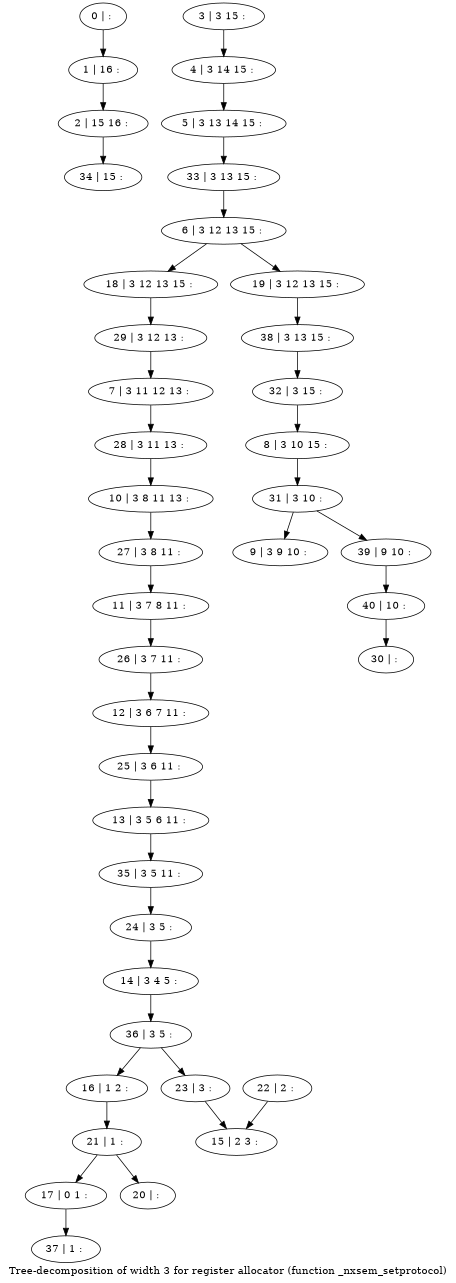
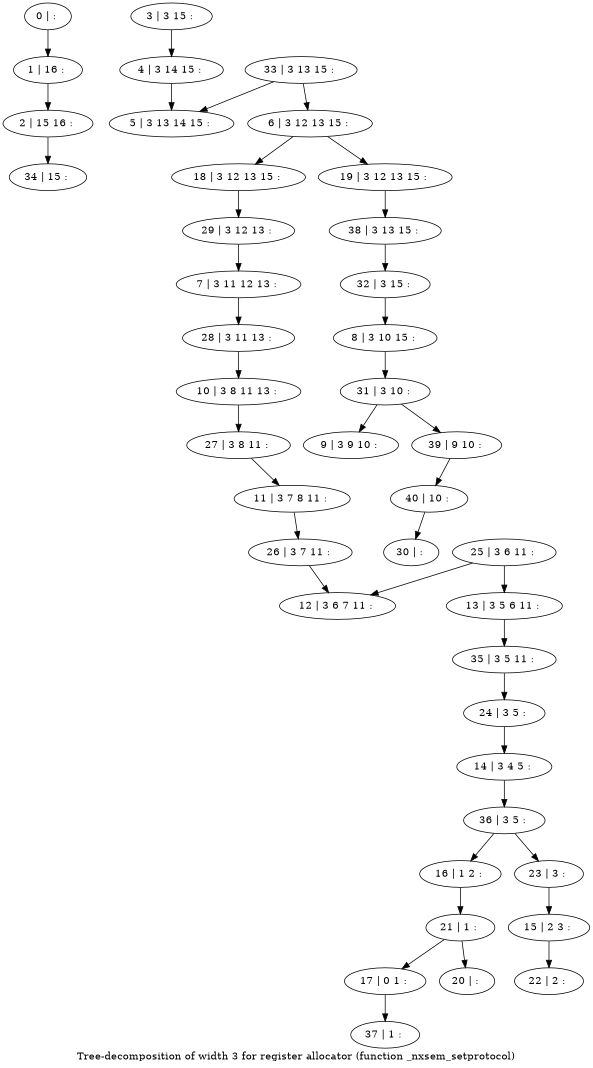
(224, 147) -> (240, 95)
(151, 736) -> (425, 578)
(259, 1112) -> (549, 951)
